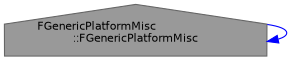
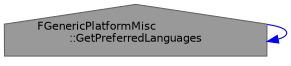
(136, 33) -> (136, 33)
